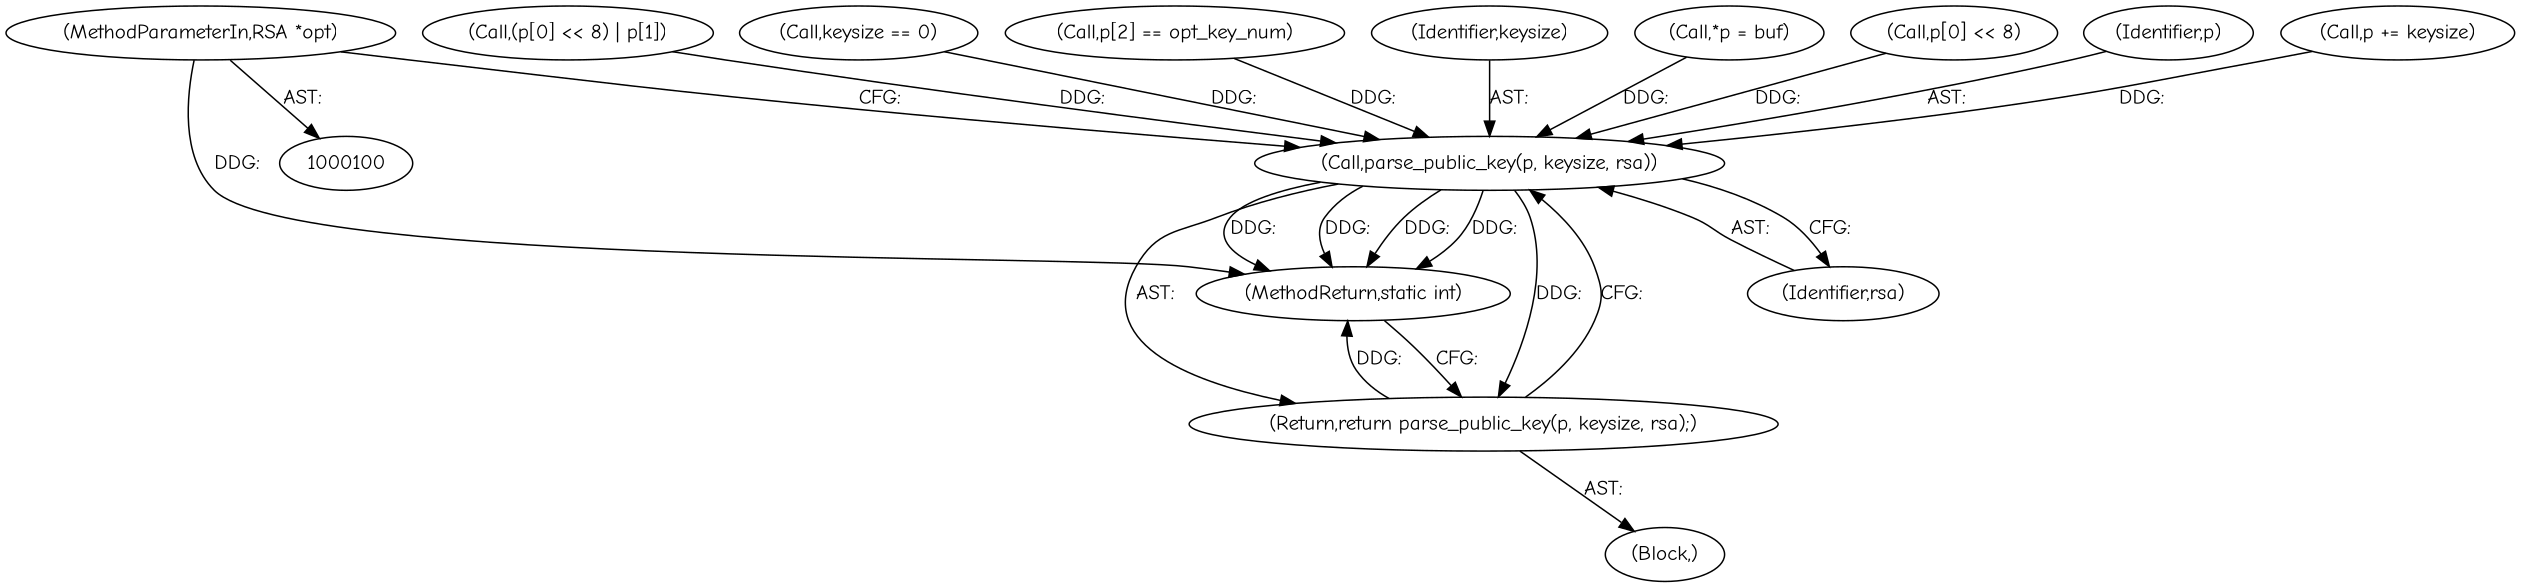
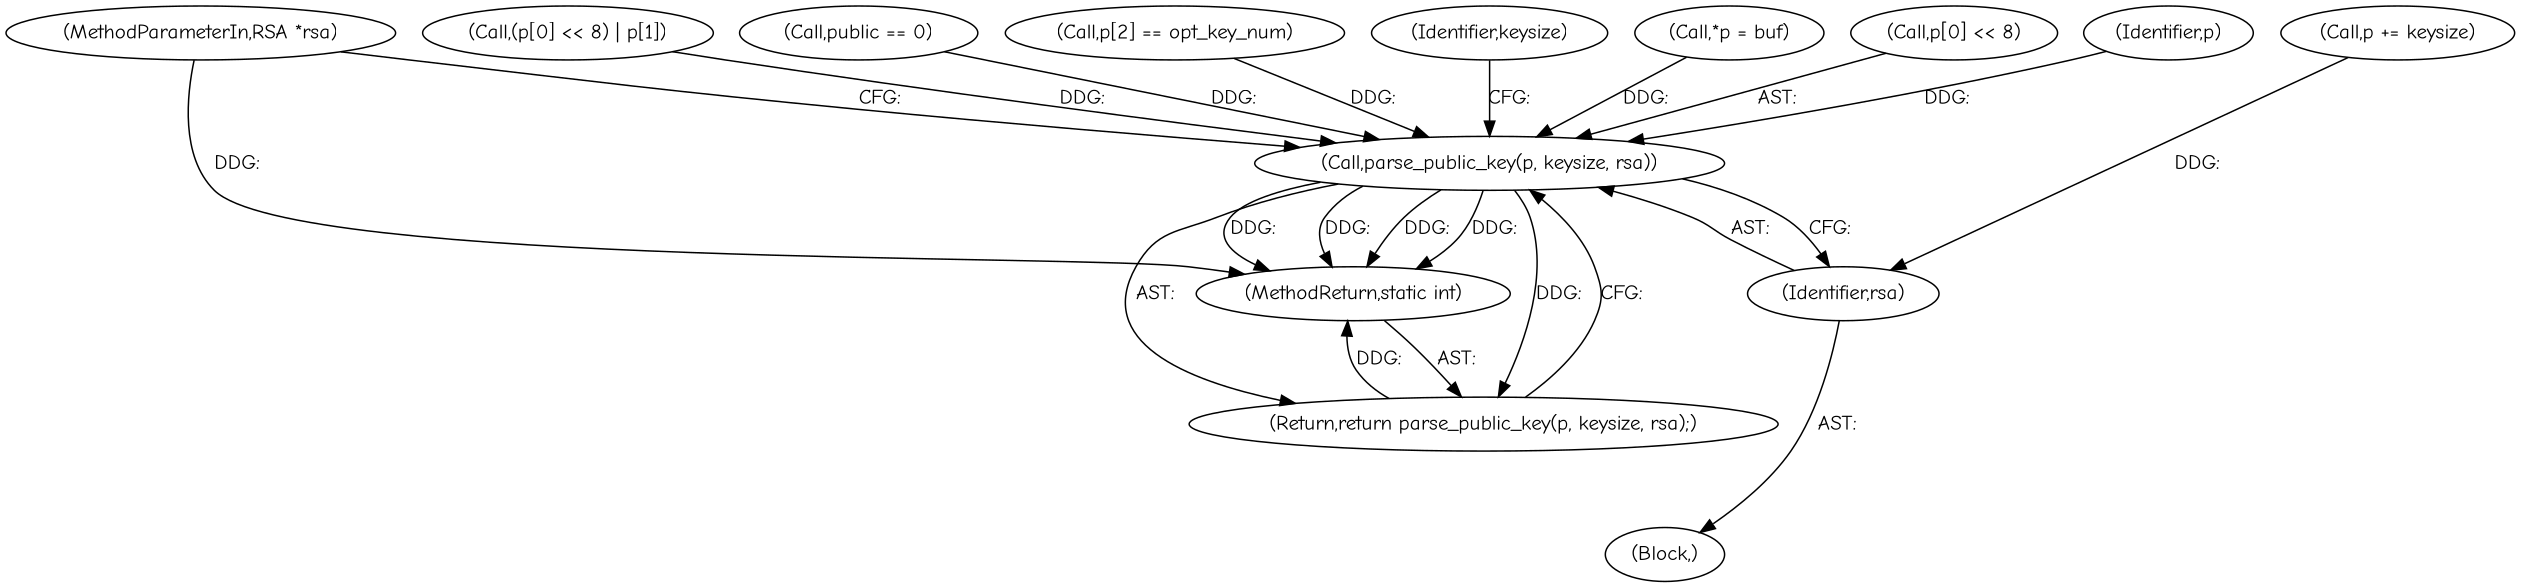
(201, 33) -> (201, 33)
(859, 33) -> (859, 33)
(1513, 98) -> (1513, 98)
(1781, 98) -> (1781, 98)
(1950, 98) -> (1950, 98)
(1998, 107) -> (2126, 161)
(346, 163) -> none
(1460, 359) -> (1460, 359)
(1571, 487) -> (1800, 437)
